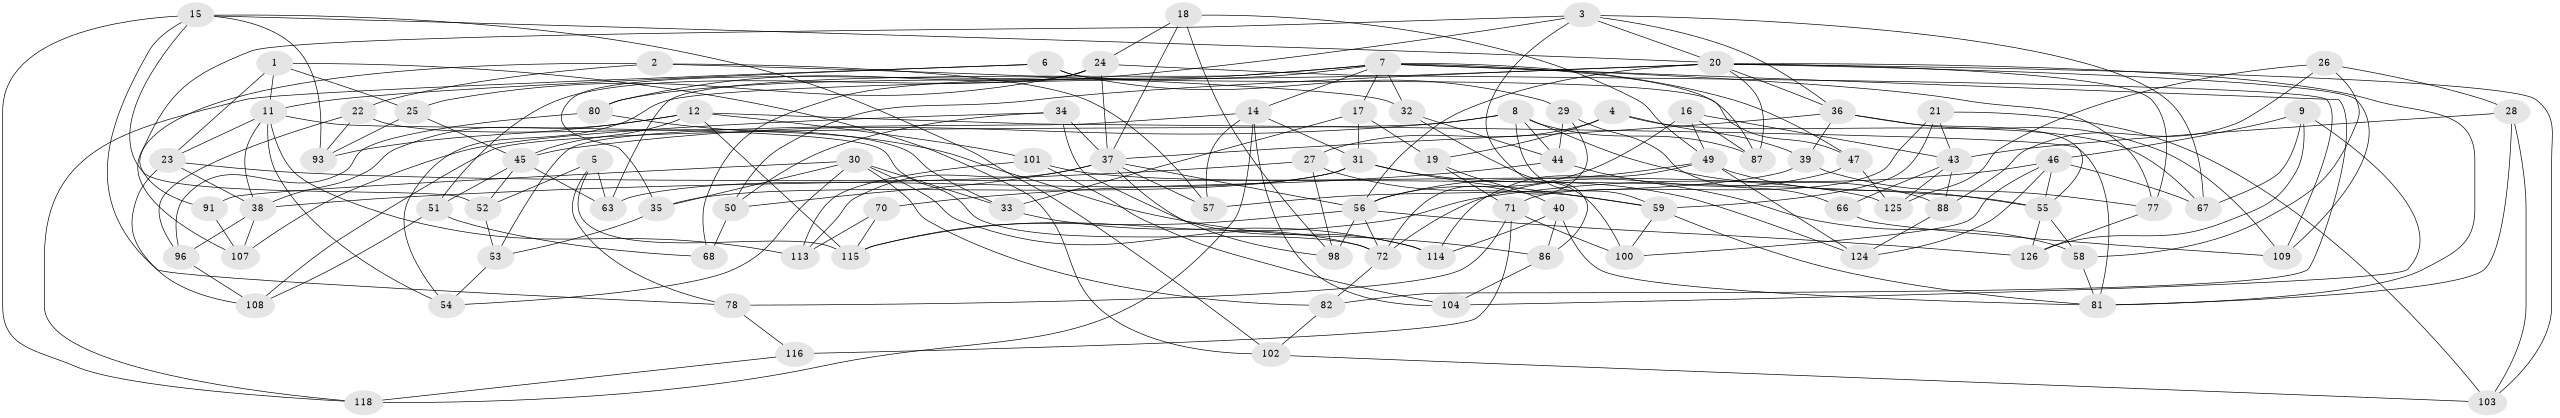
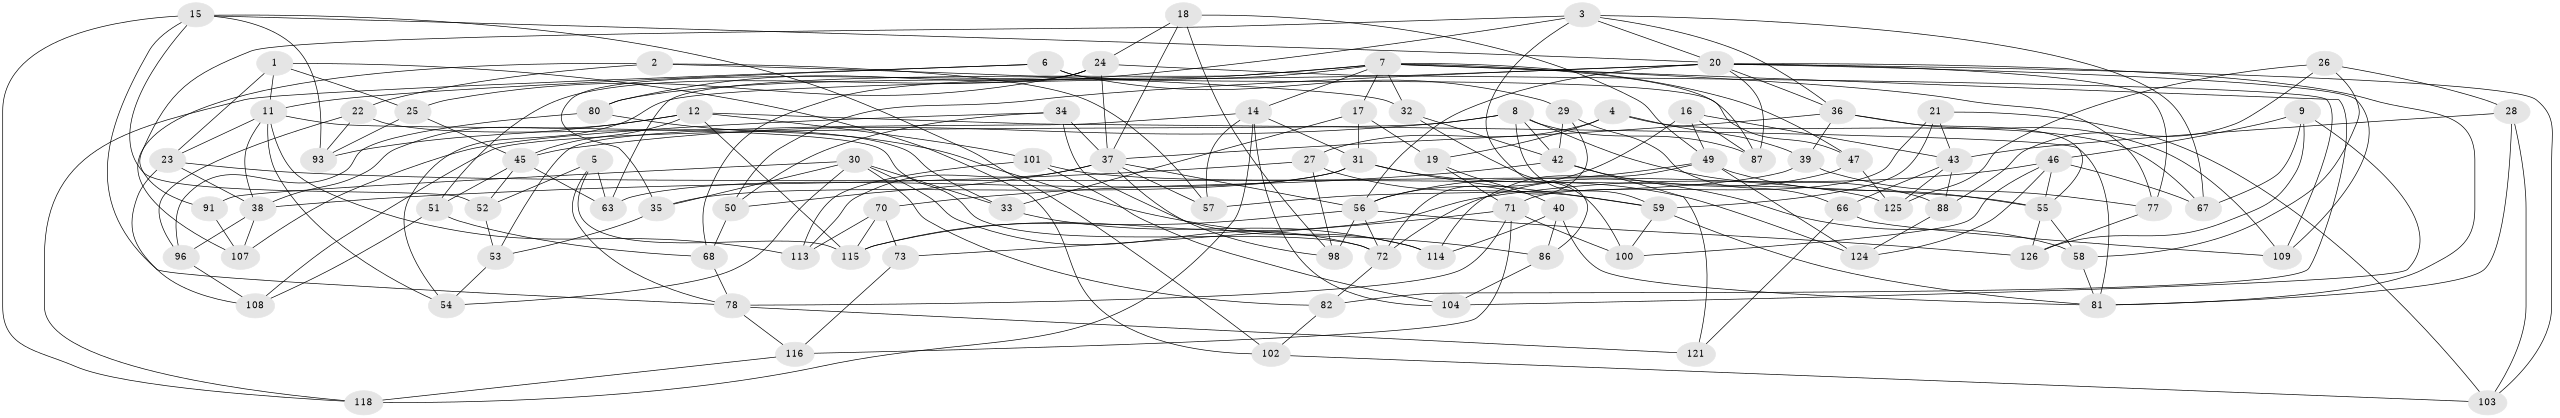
(1558, 160) -> (1558, 160)
none -> (901, 257)
none -> (721, 281)
none -> (1696, 354)
